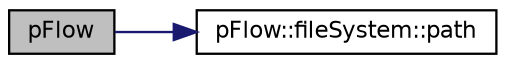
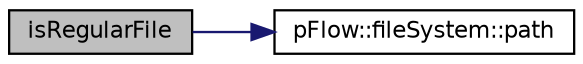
(62, 32) -> (101, 32)
